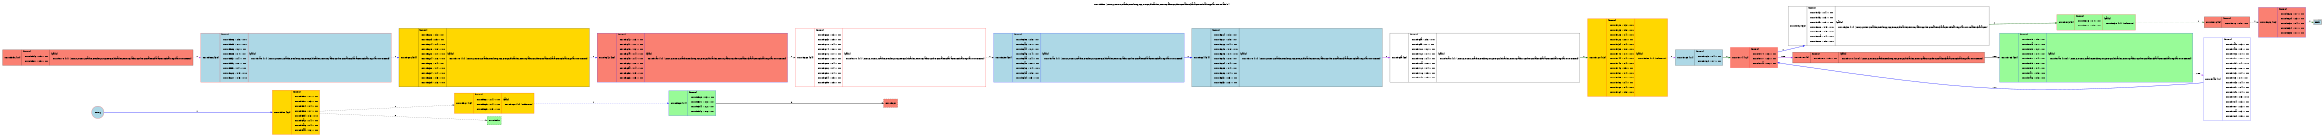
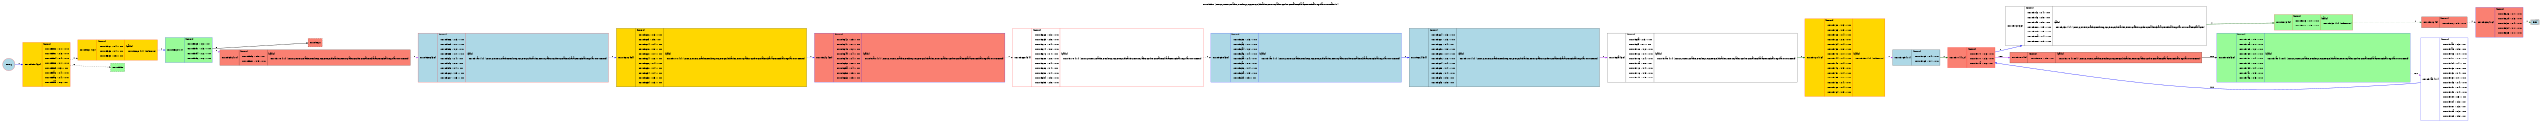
none -> (215, 52)
